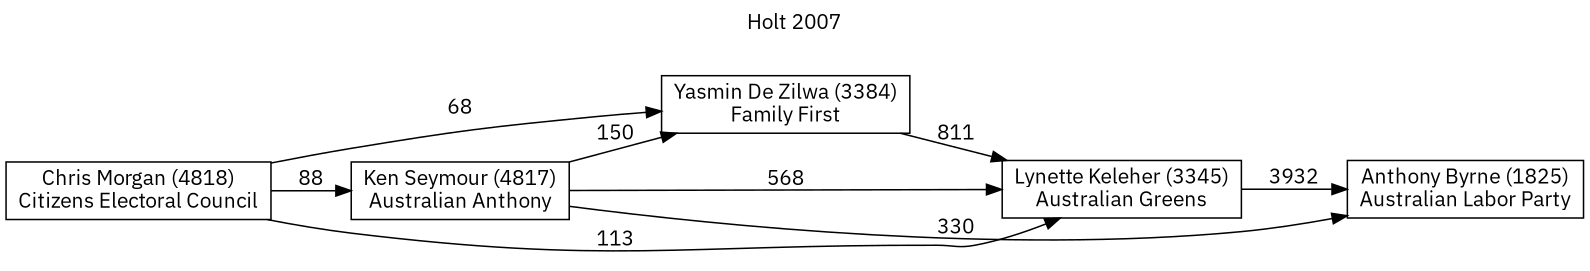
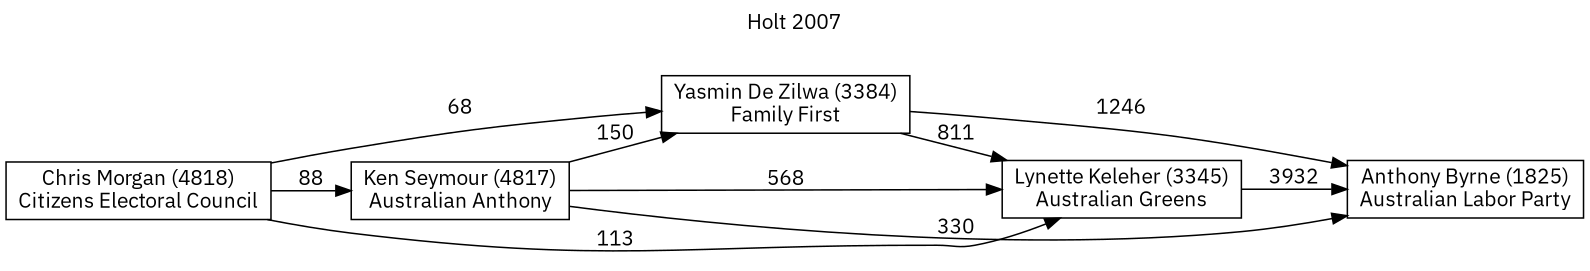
none -> (1122, 130)
